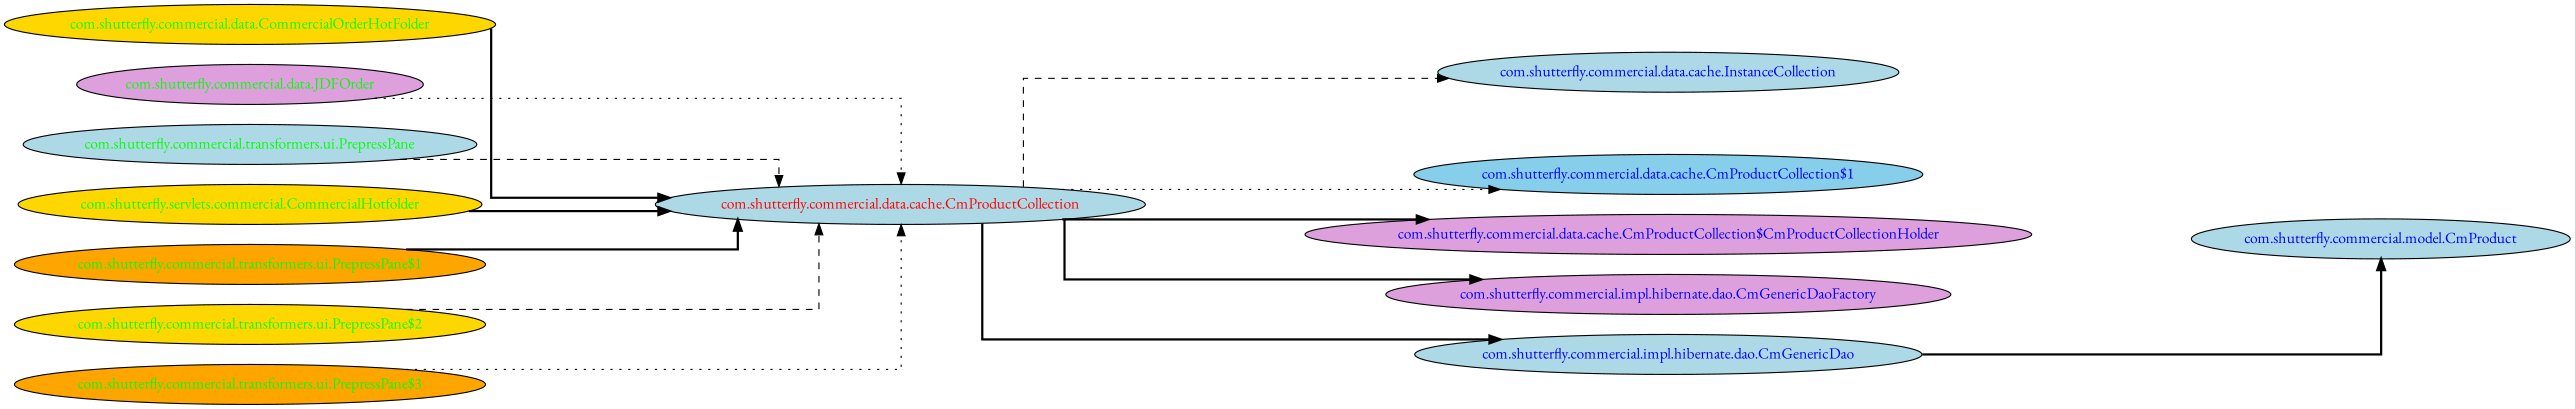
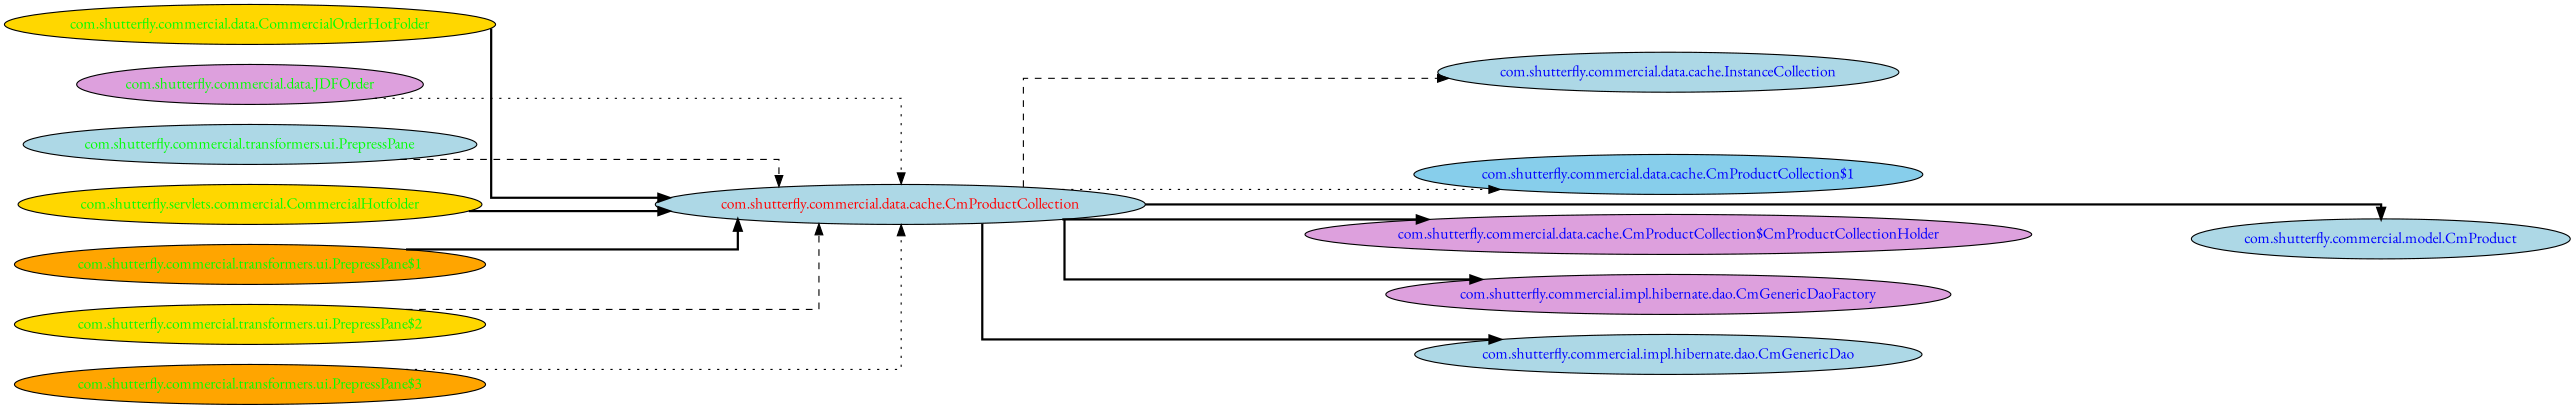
(2194, 354) -> (1765, 204)
